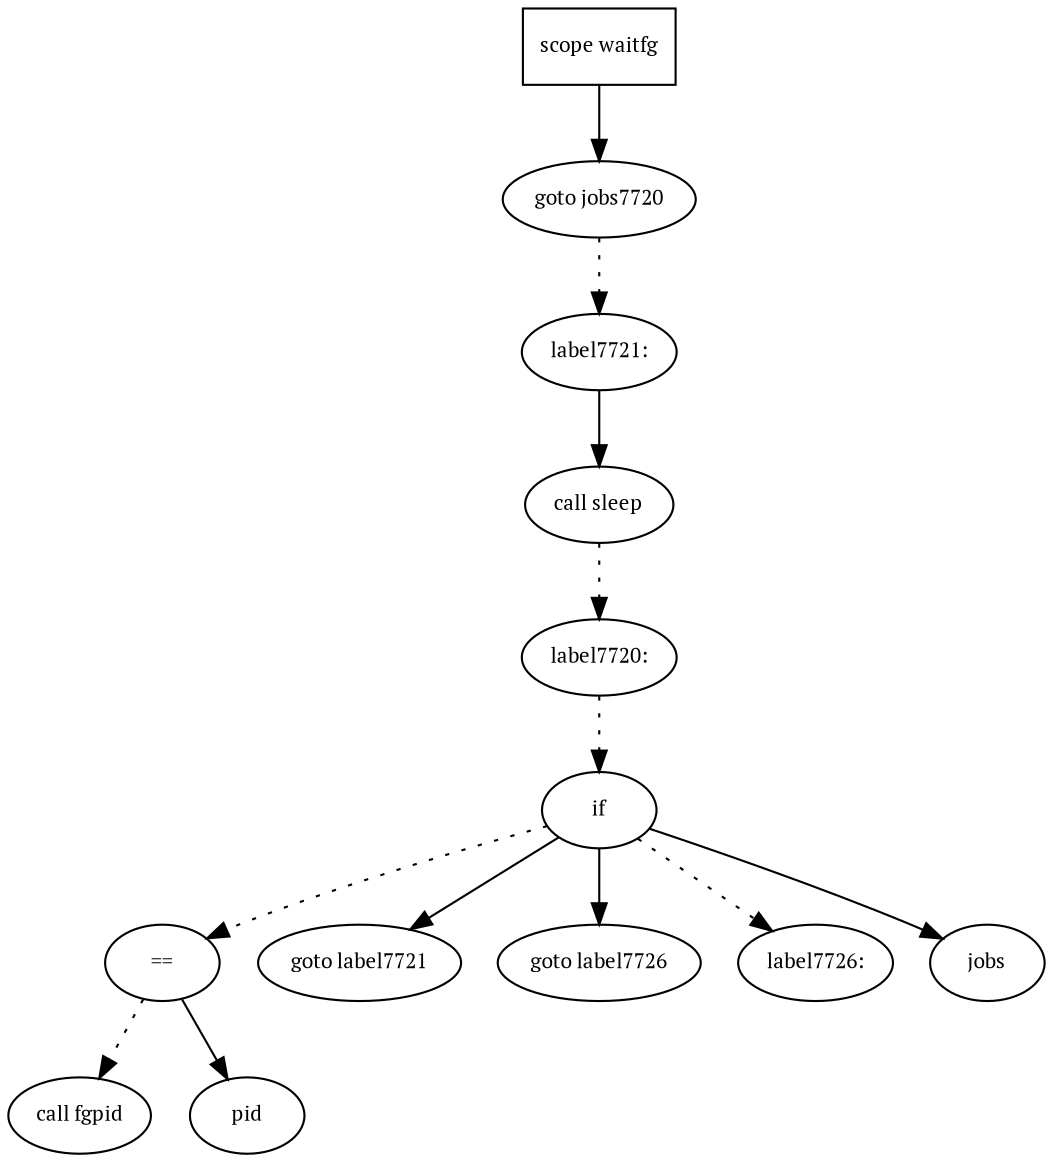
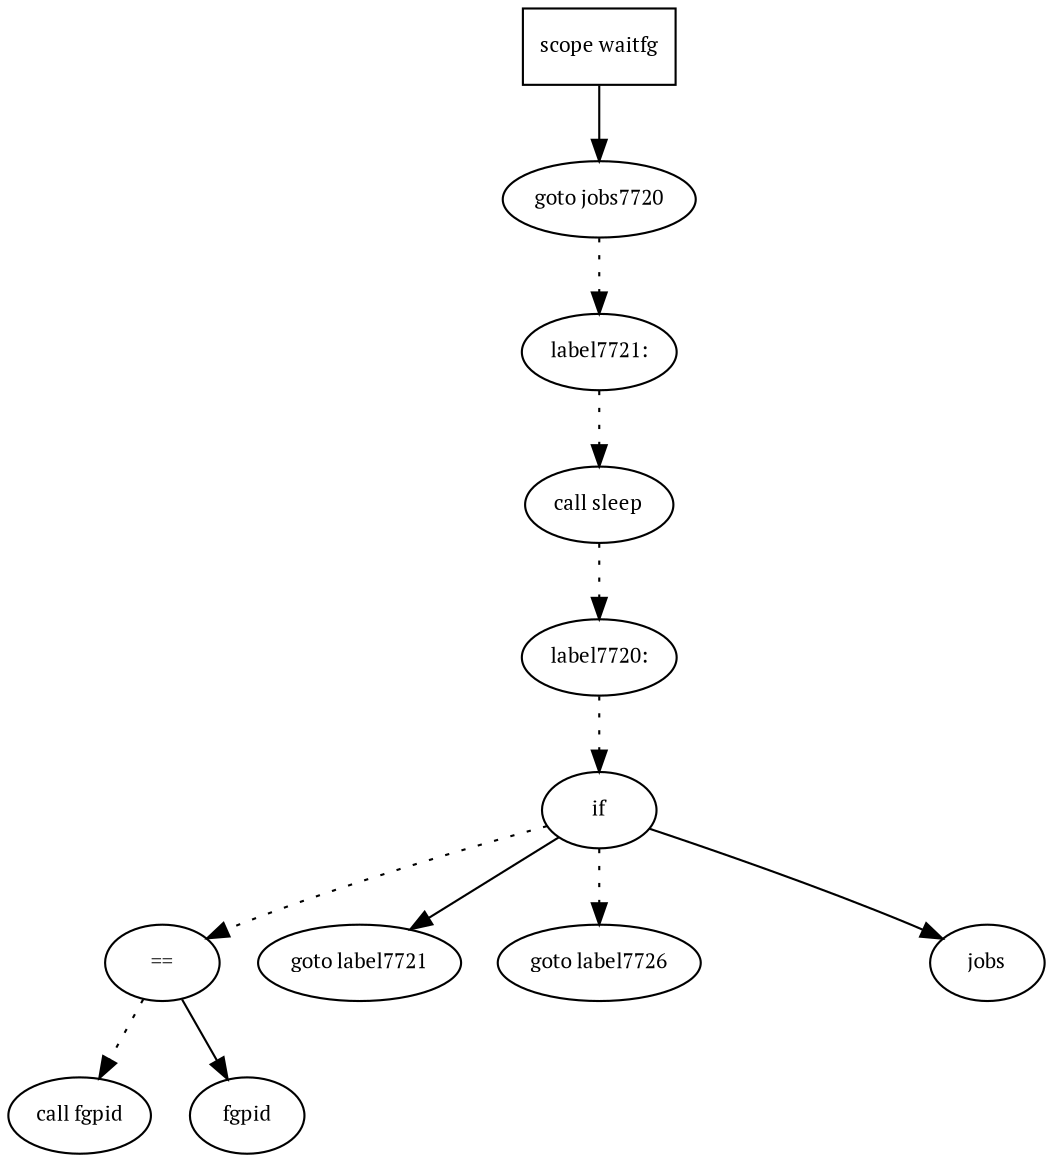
(599, 418) -> (599, 418)
(599, 876) -> (599, 876)
(816, 963) -> none
(247, 1116) -> (247, 1116)
